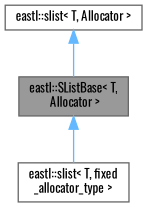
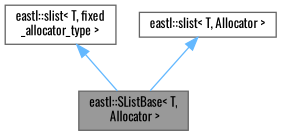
(74, 146) -> (101, 73)
